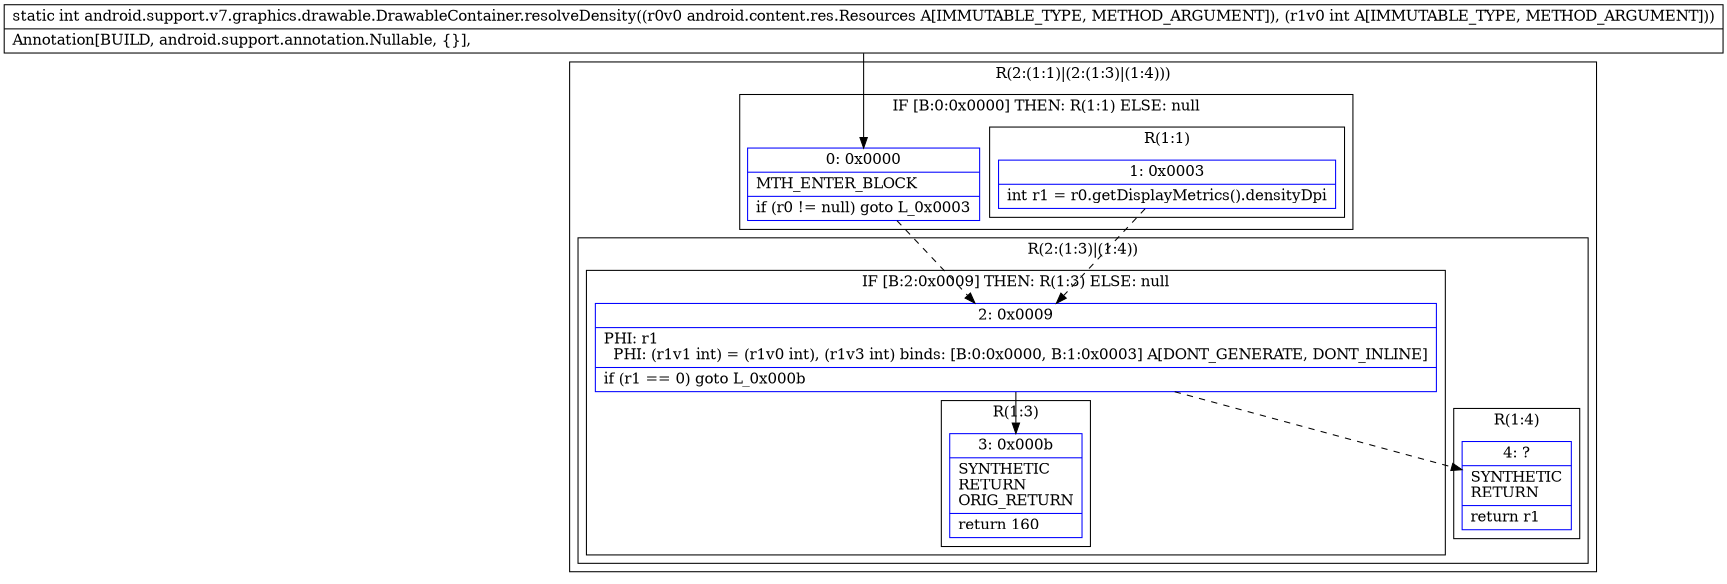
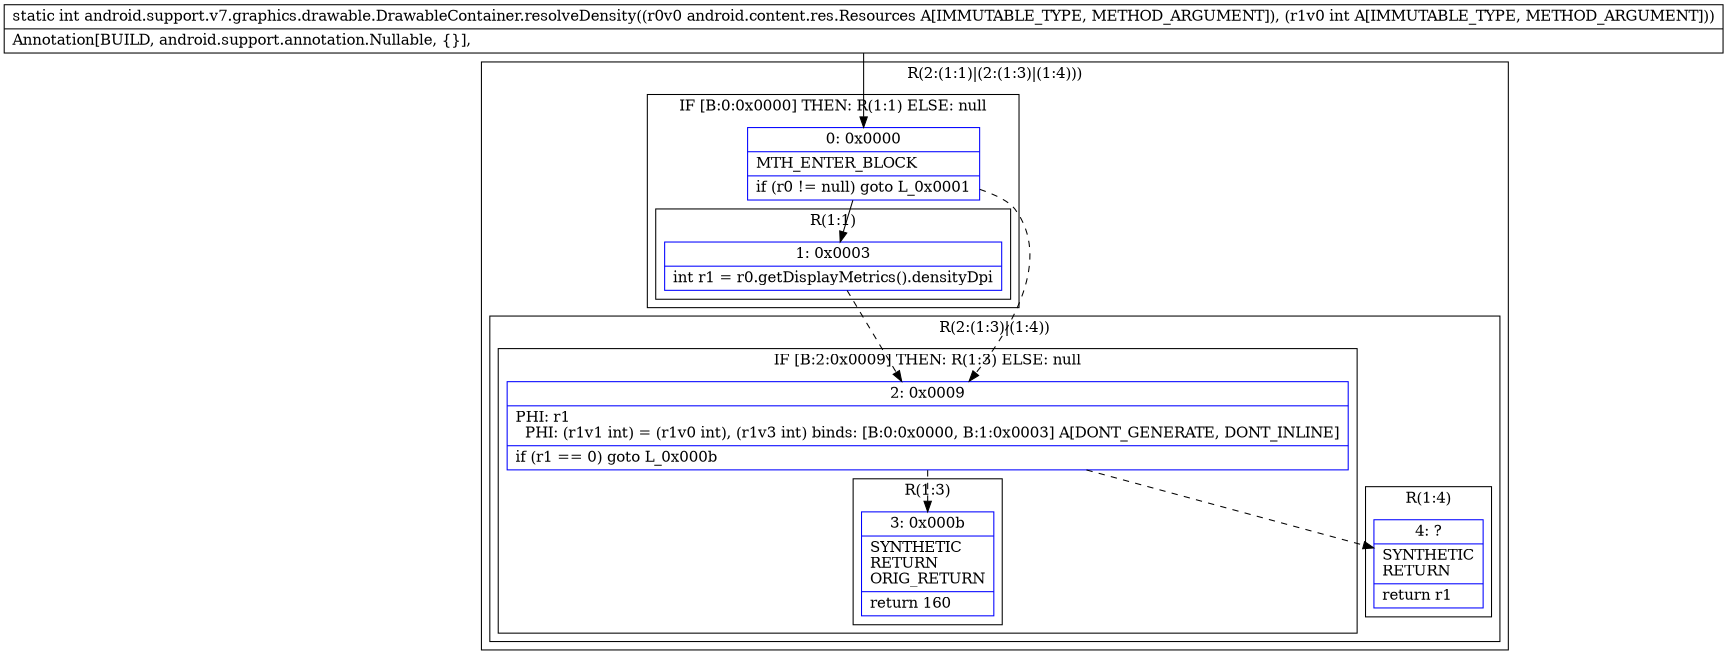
(864, 208) -> (864, 187)
none -> (848, 216)
(1016, 407) -> (928, 486)
